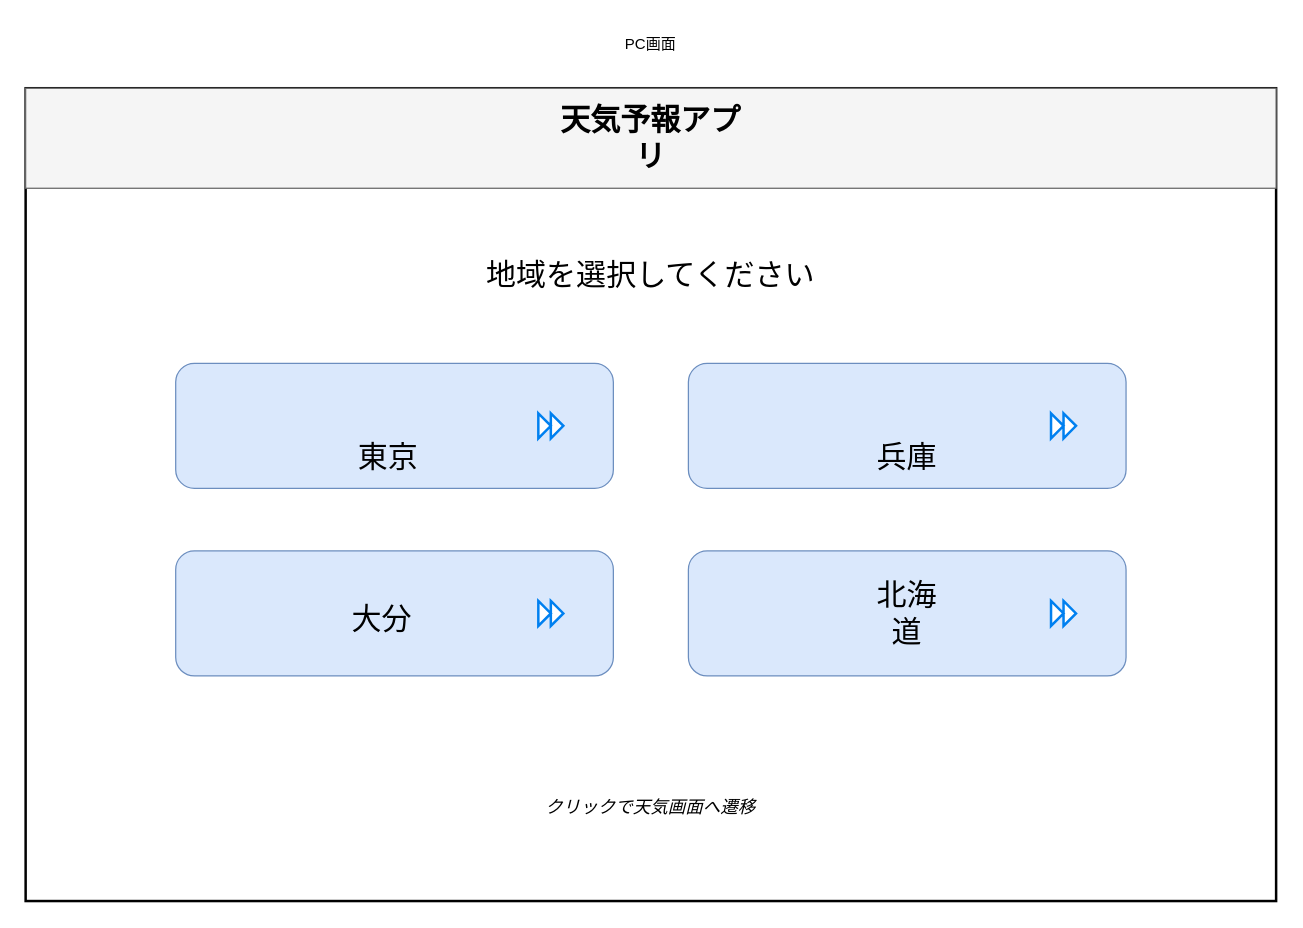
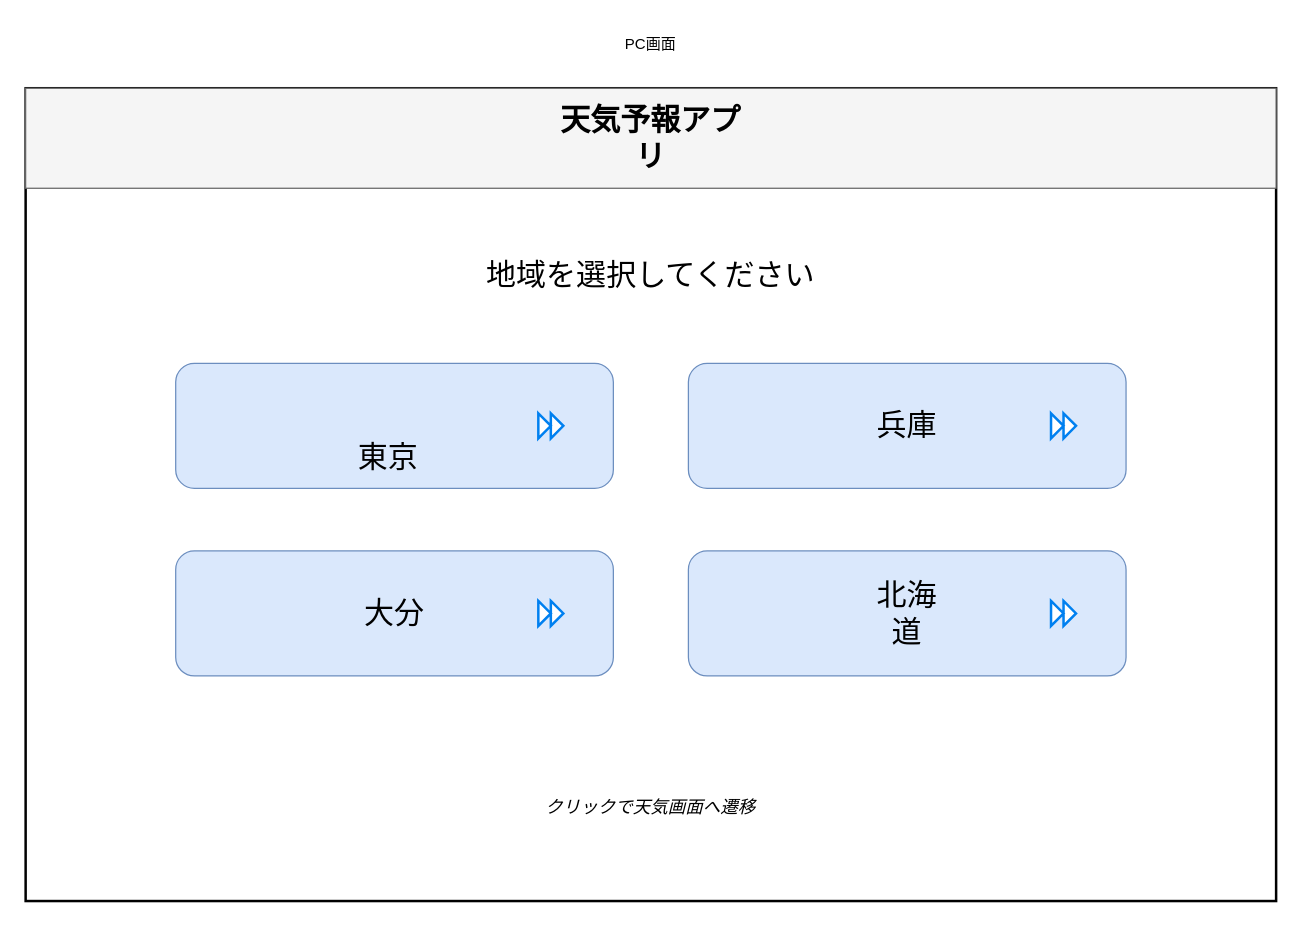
(907, 457) -> (907, 426)
(382, 619) -> (394, 613)
